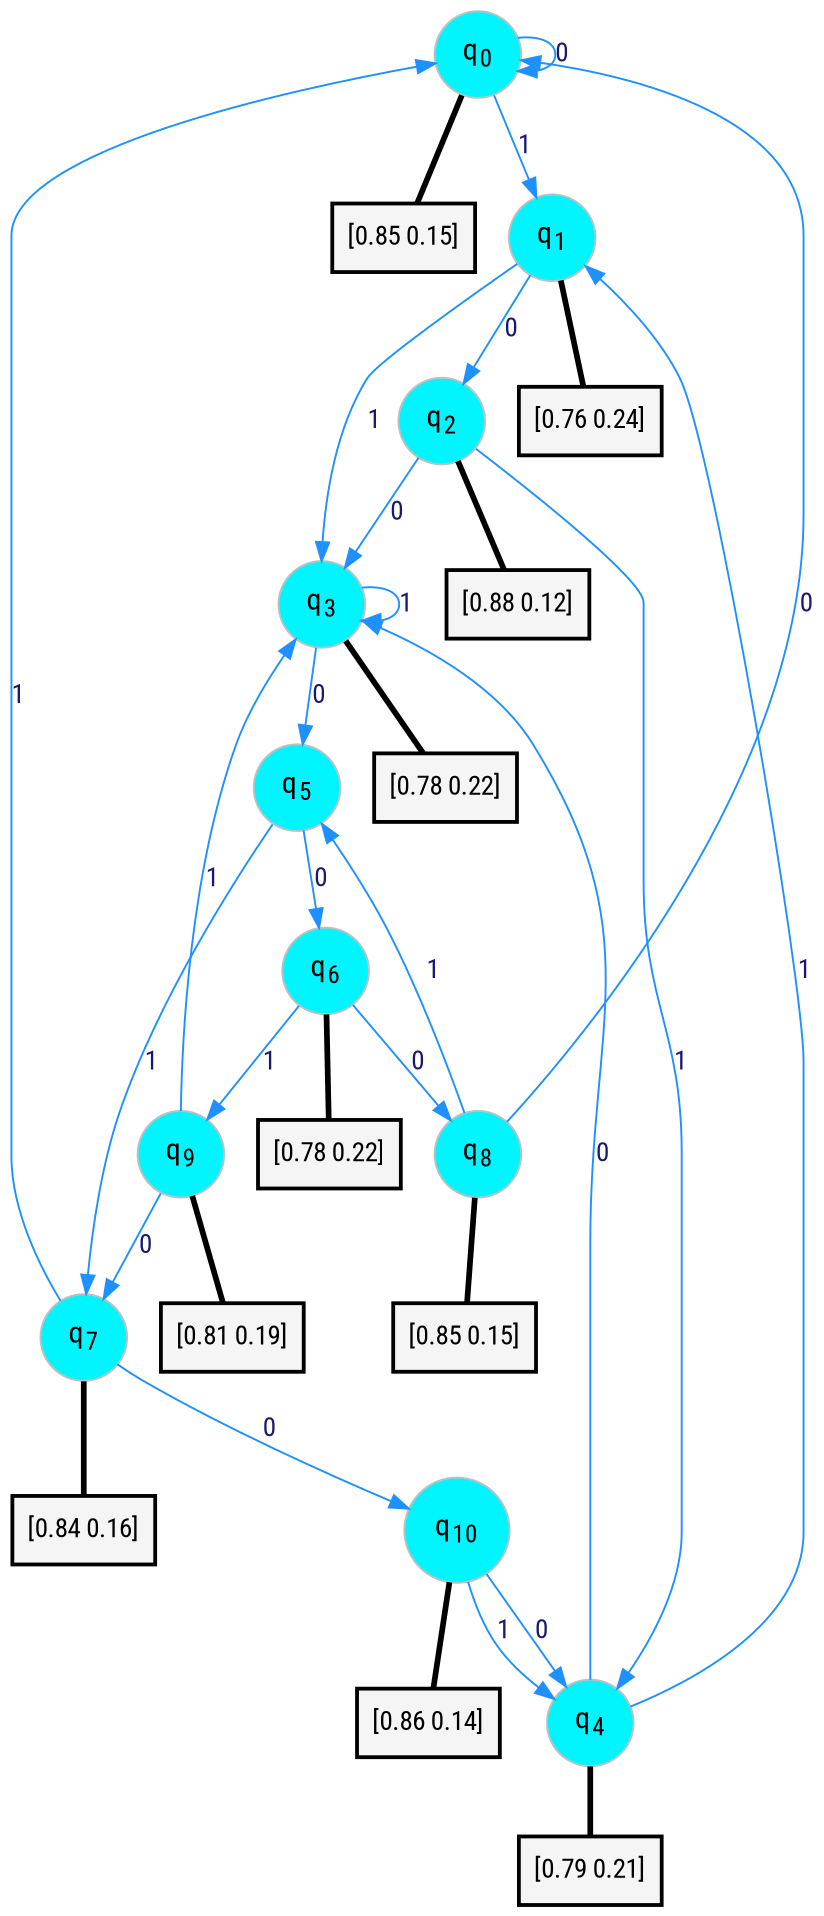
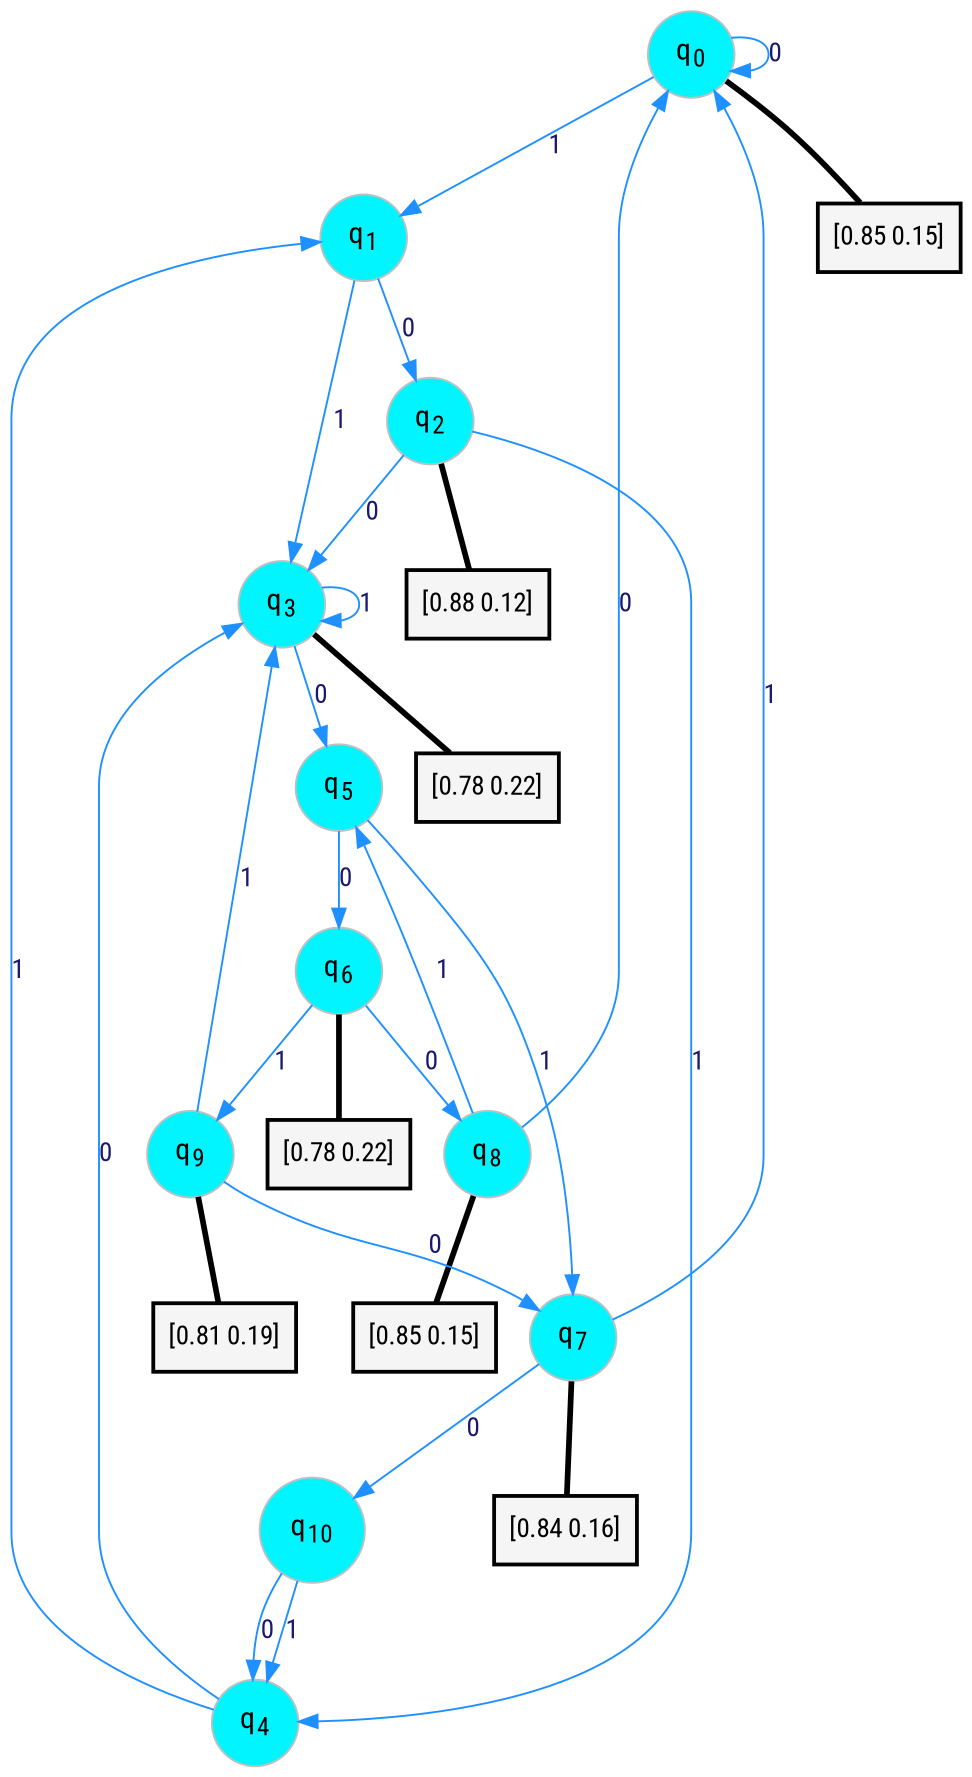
(590, 421) -> none
(428, 1723) -> none
(590, 1871) -> none
